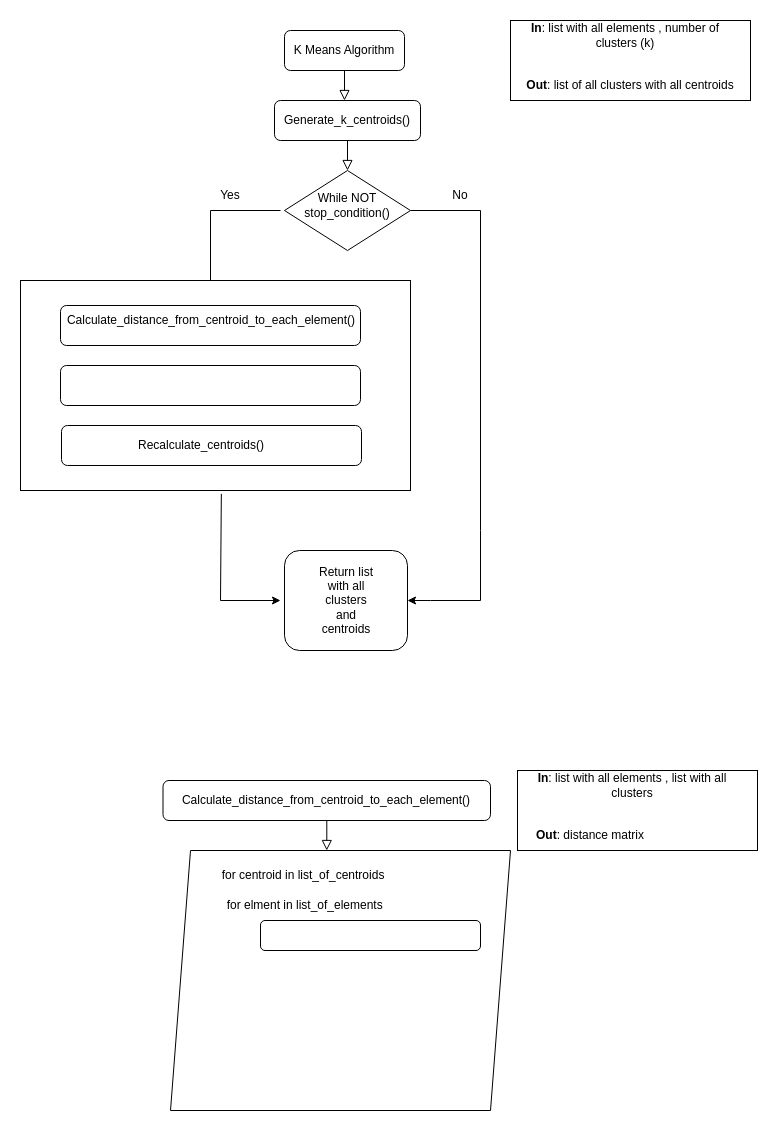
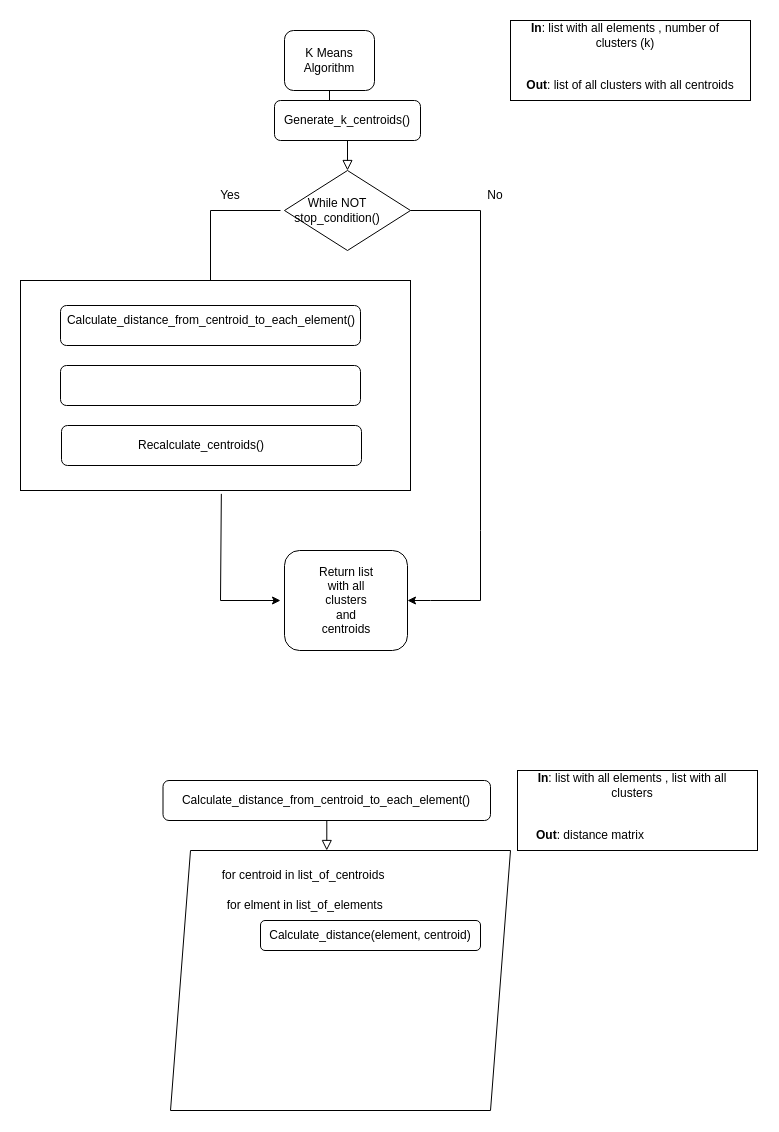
(345, 51) -> (330, 61)
(461, 196) -> (496, 196)
(348, 206) -> (338, 211)
none -> (371, 936)
